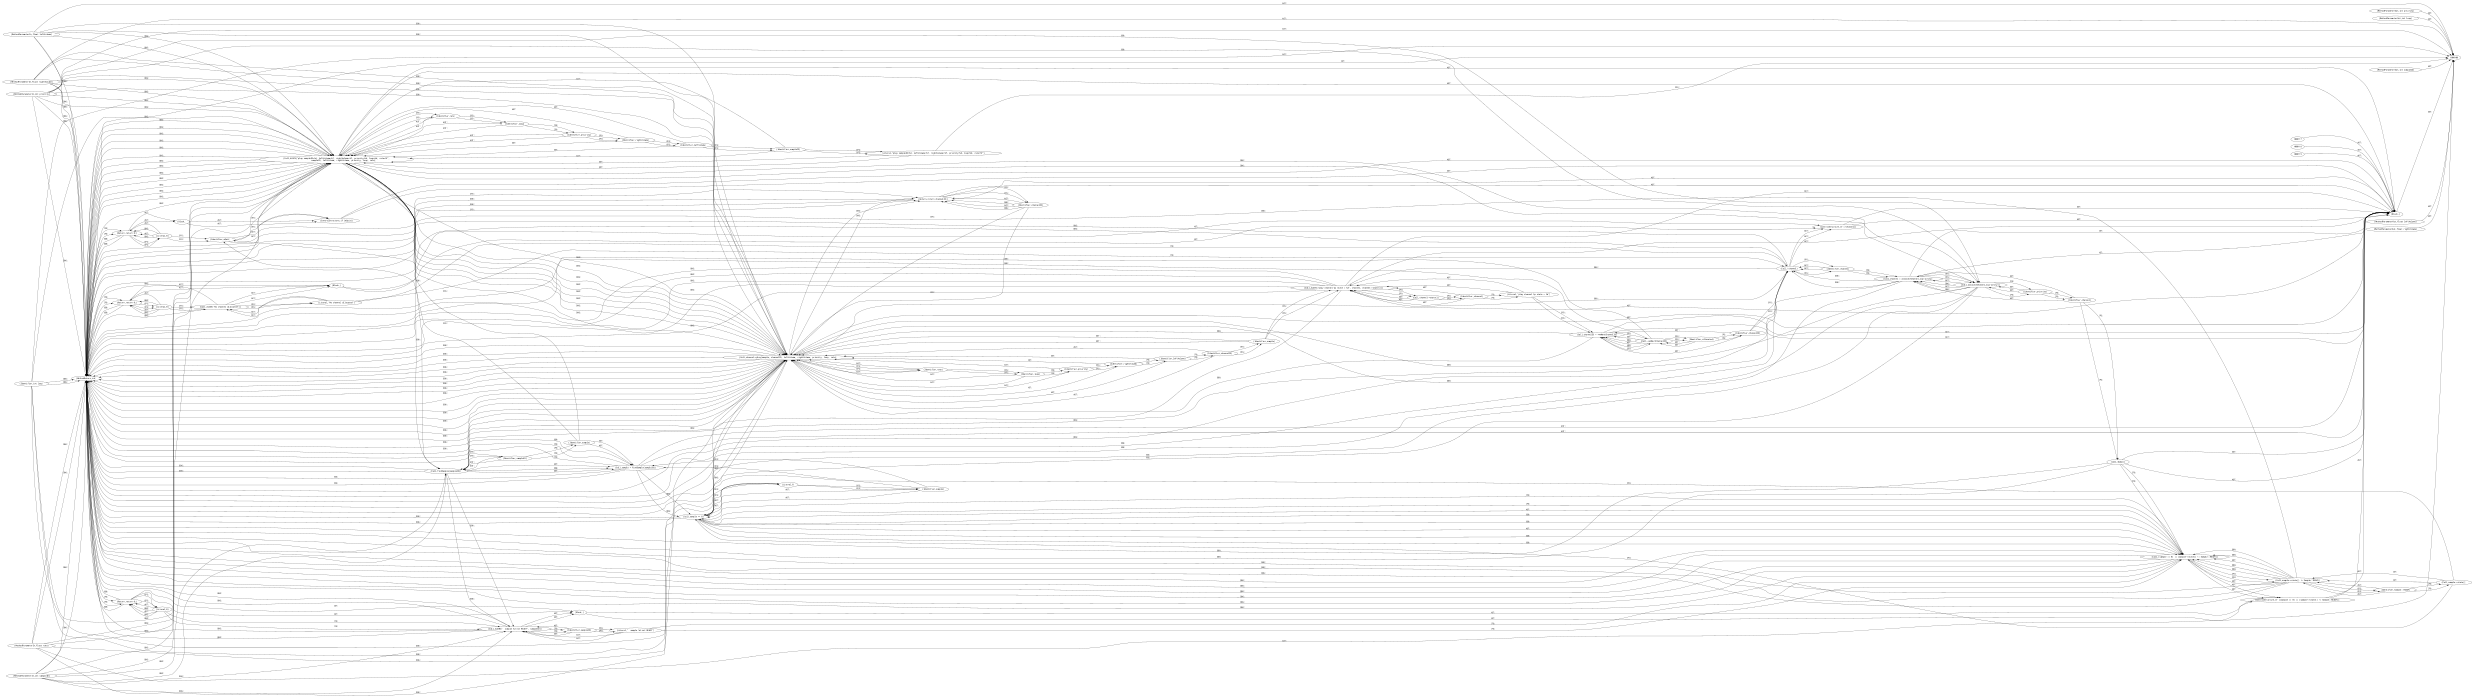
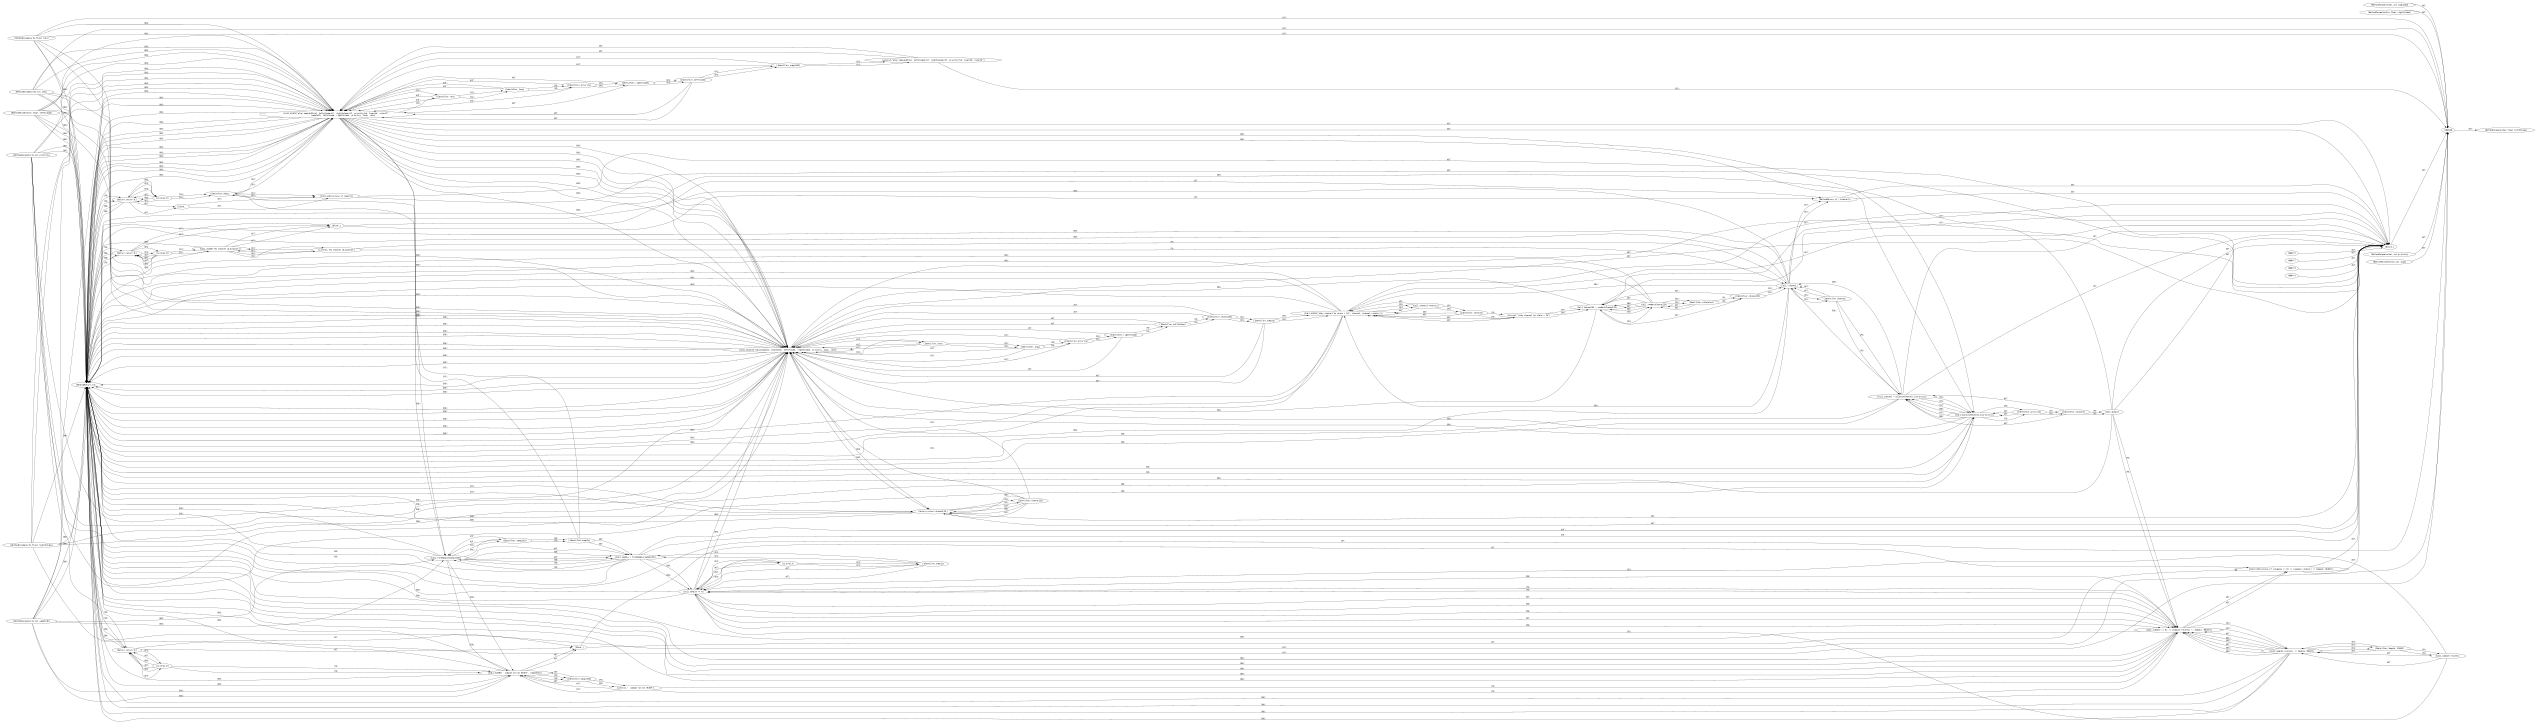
(2445, 160) -> (2465, 130)
(1838, 227) -> (1835, 199)
none -> (2292, 253)
(32, 384) -> (32, 92)
